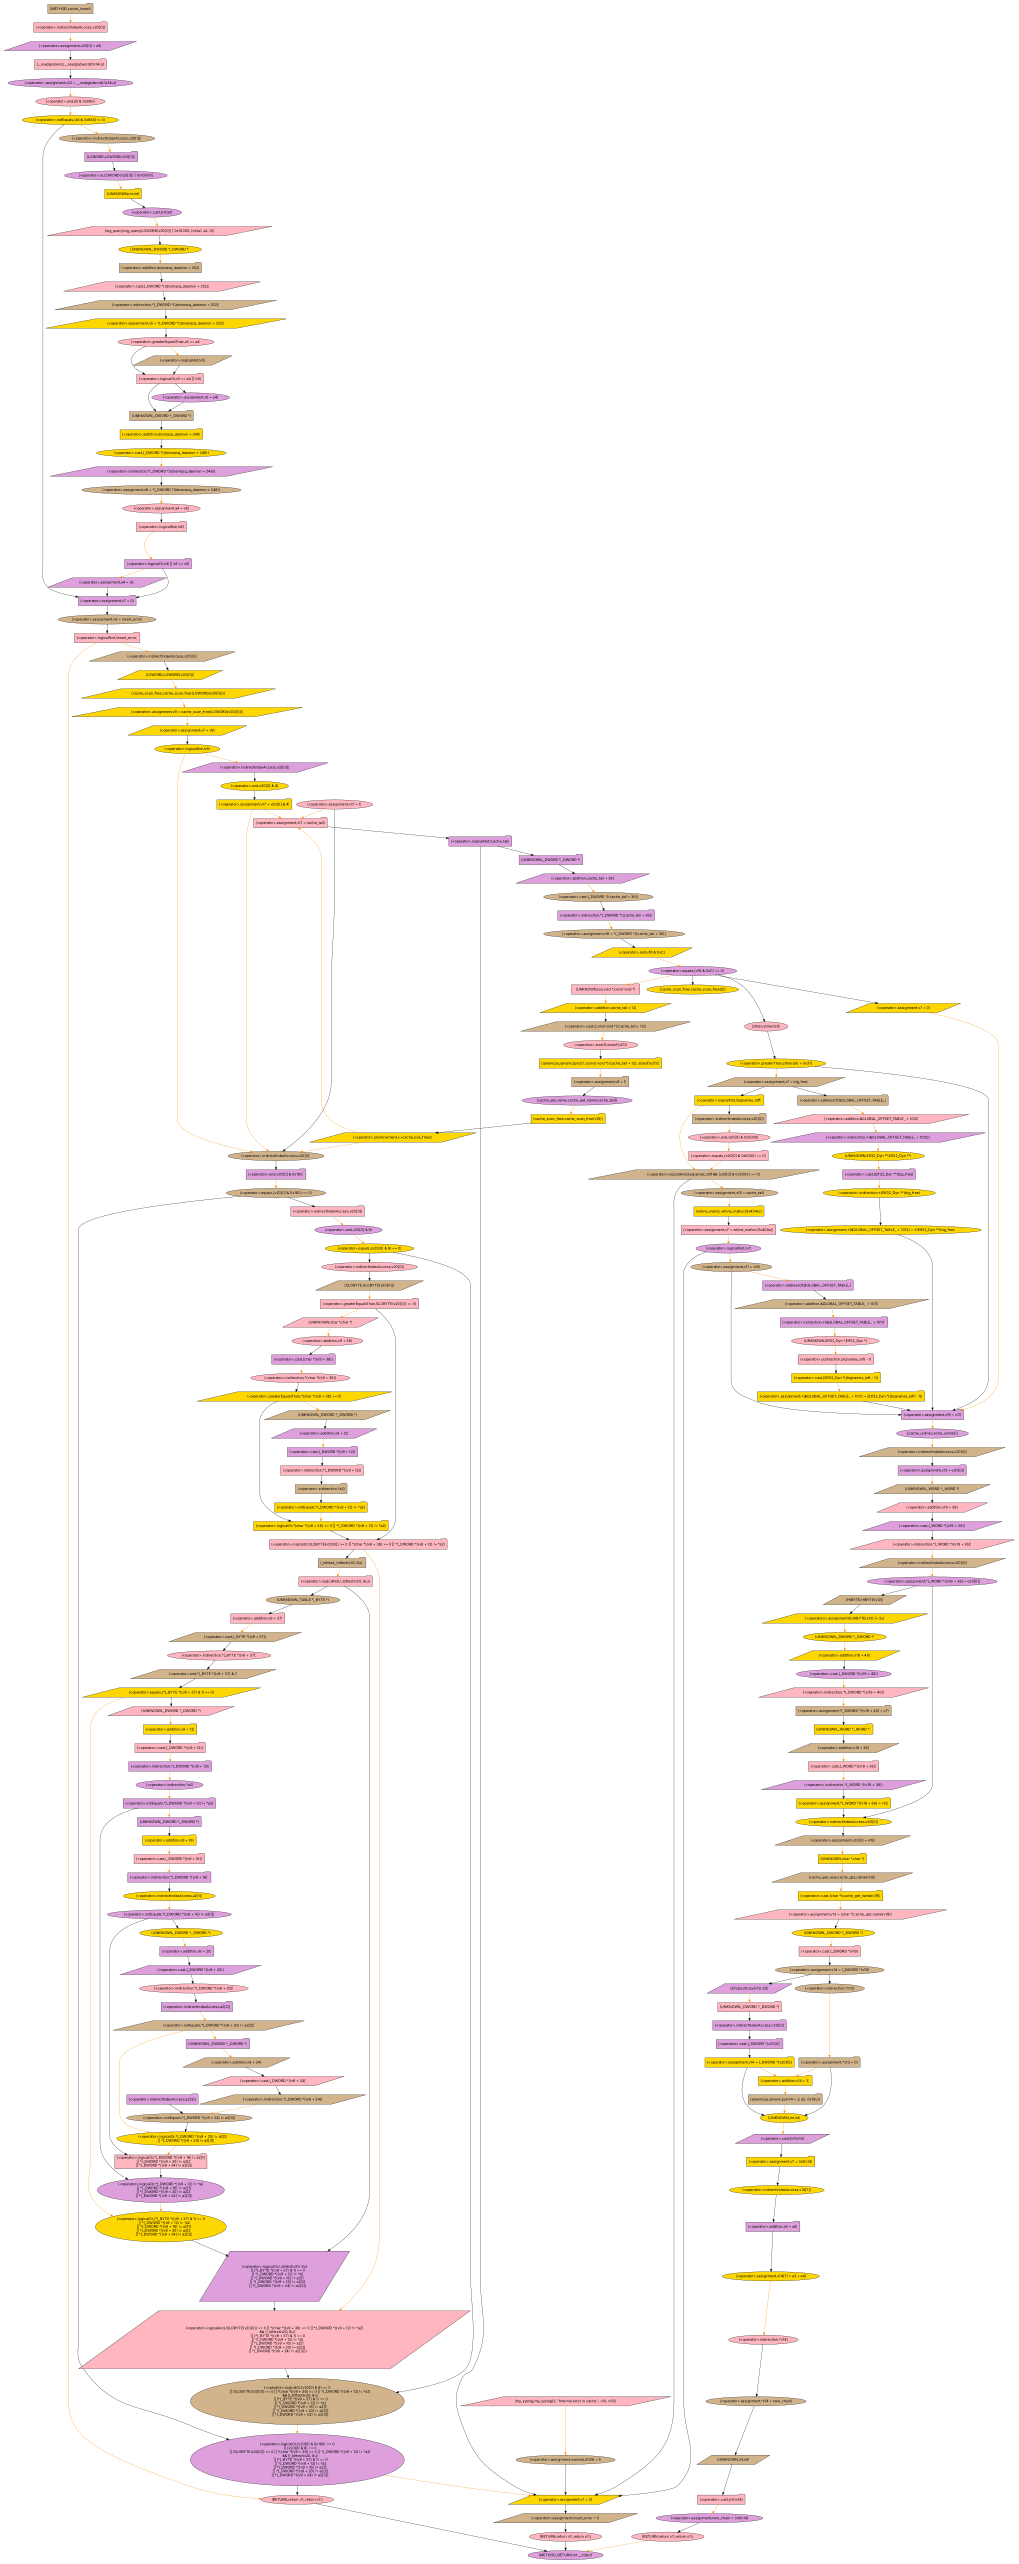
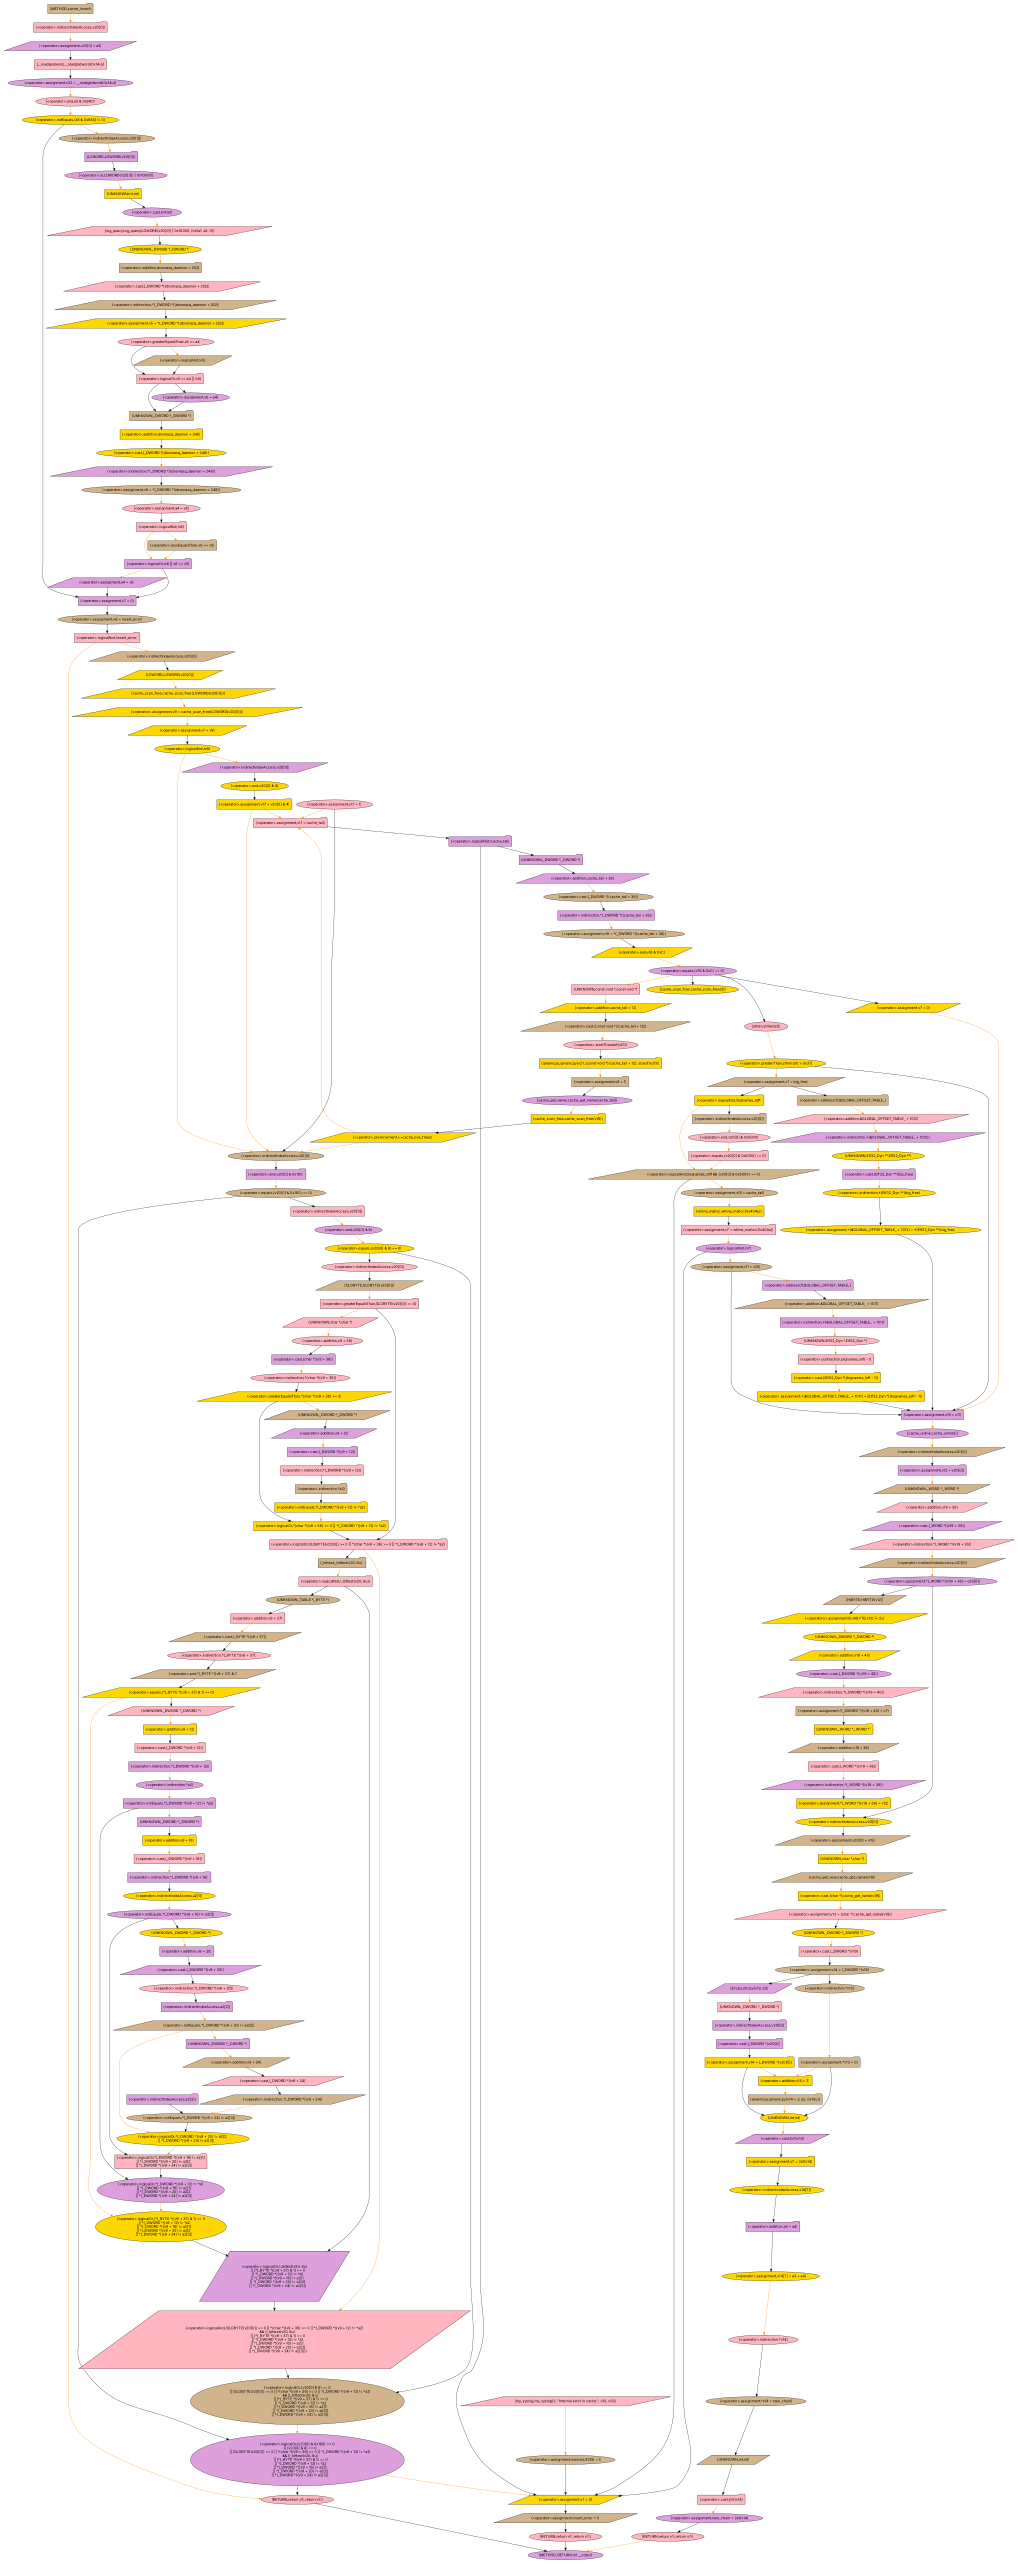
none -> (182, 545)
(606, 989) -> (606, 989)
(771, 1044) -> (771, 1044)
